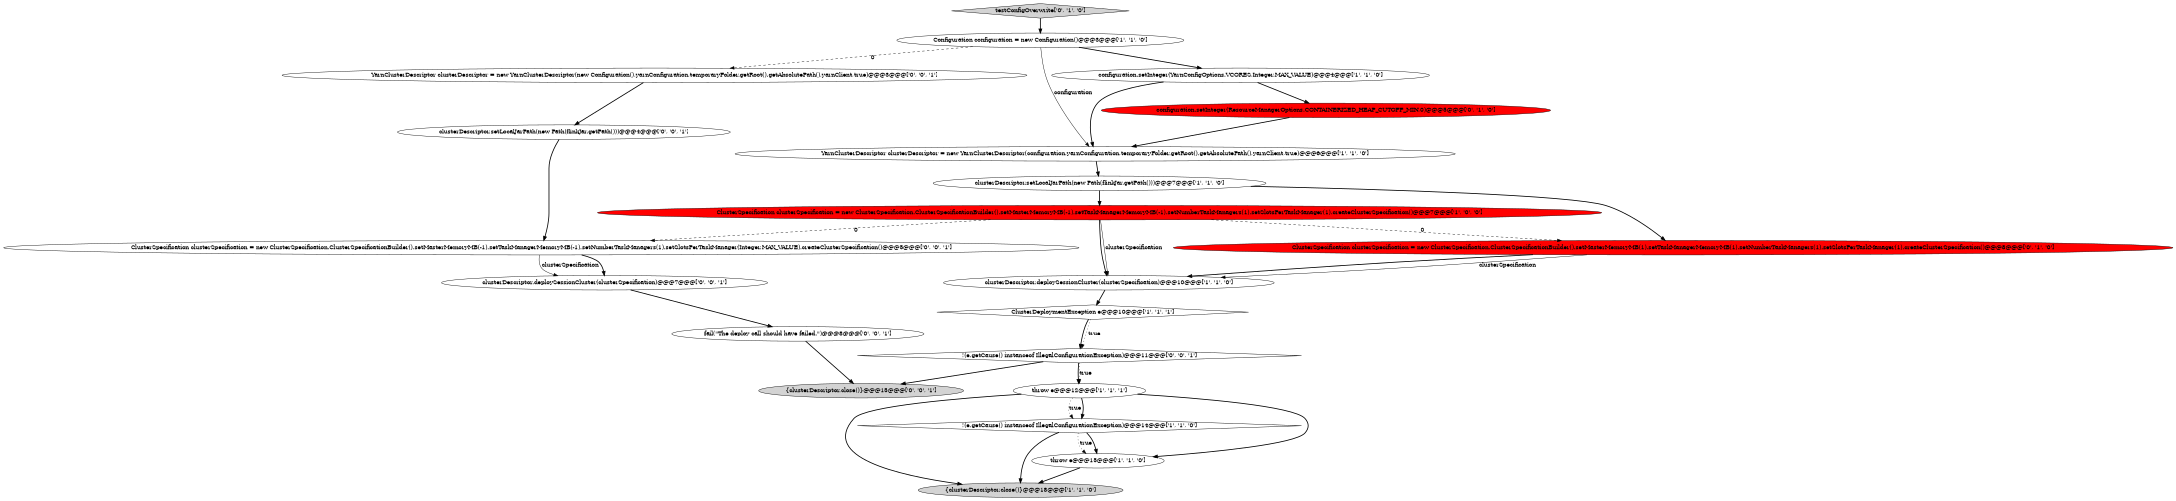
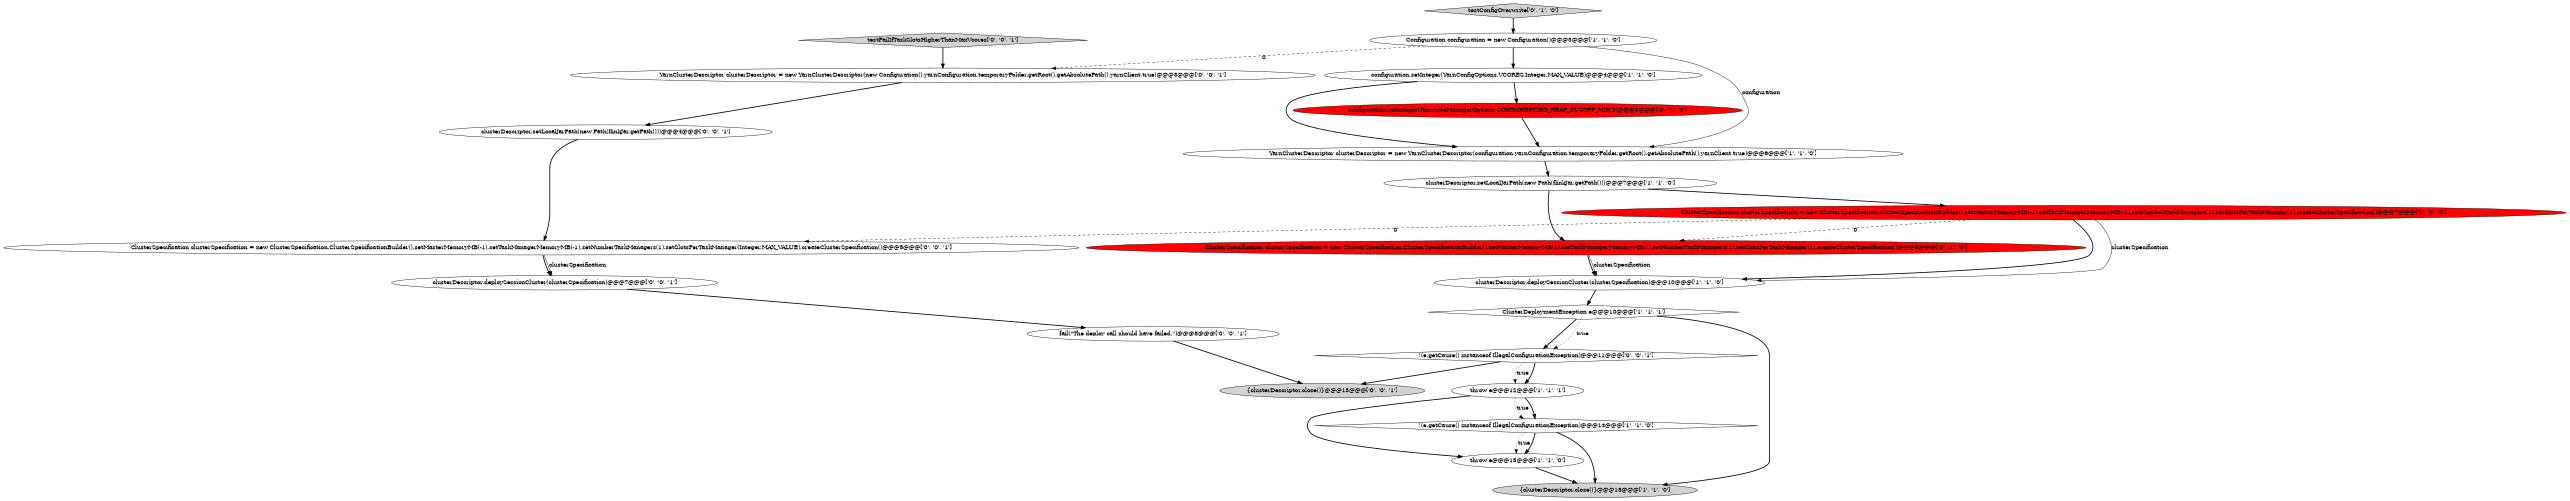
none -> (943, 40)
(864, 413) -> (1769, 399)
